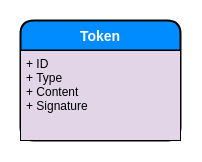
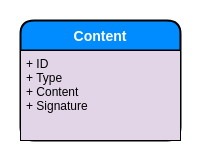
(100, 36) -> (100, 36)
